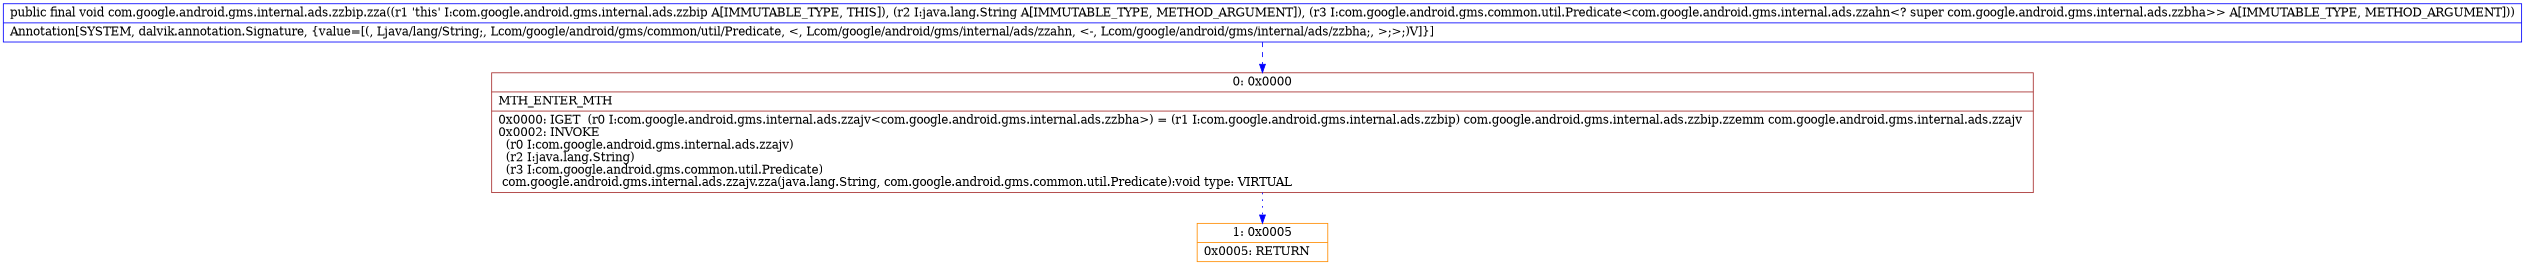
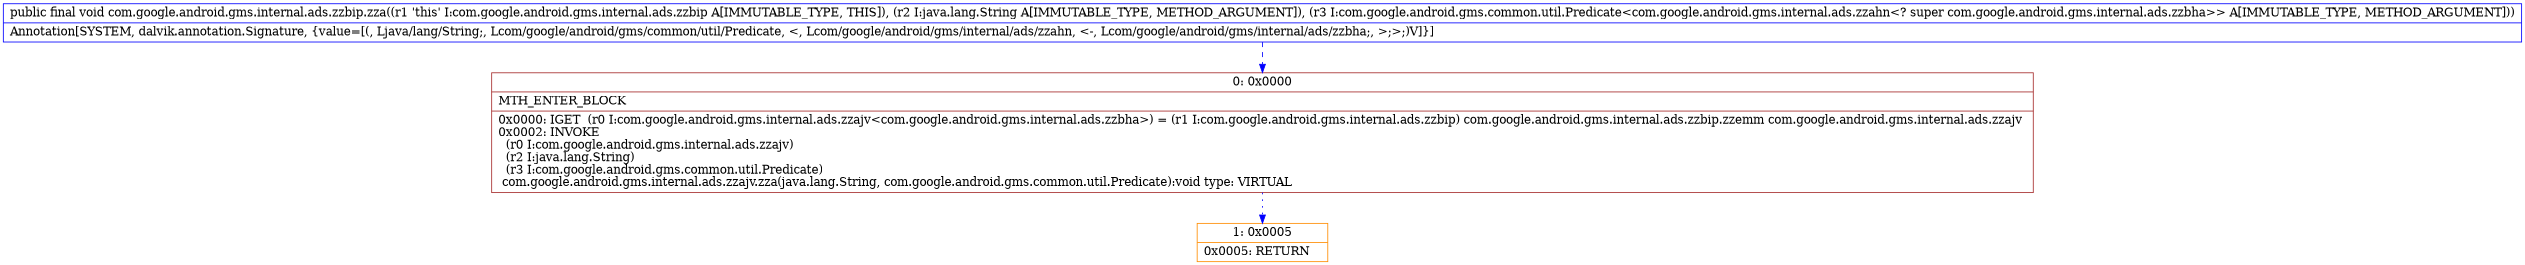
(555, 101) -> (562, 101)
